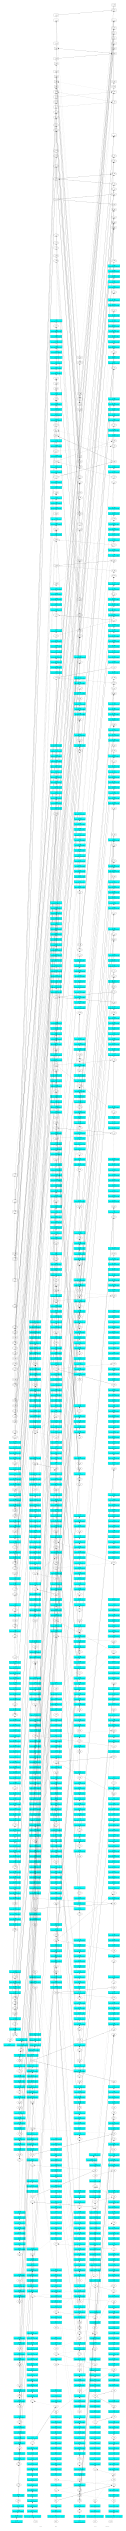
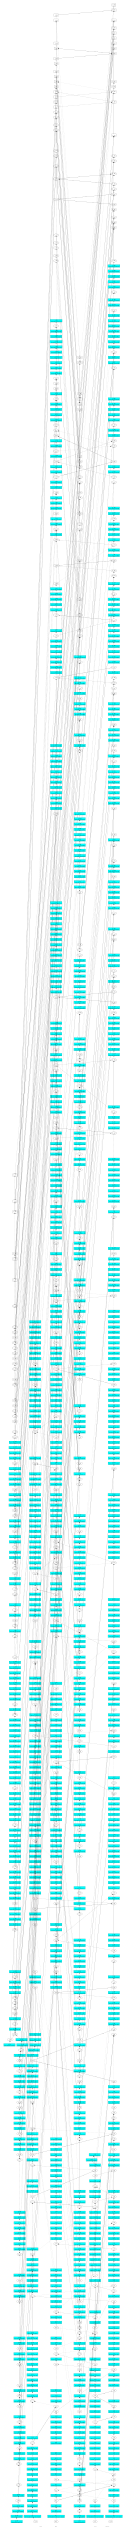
(56, 2448) -> none
